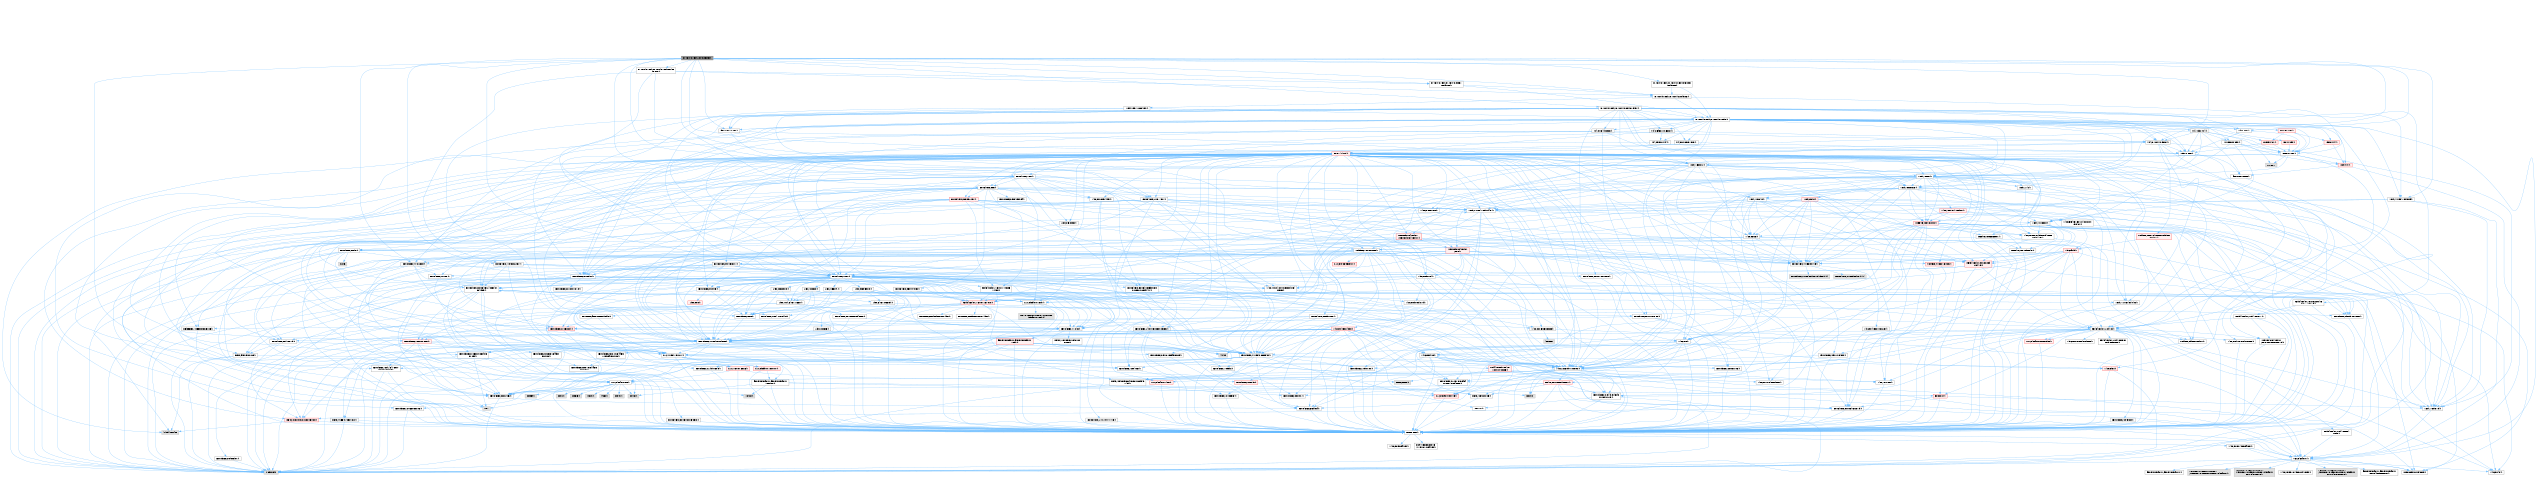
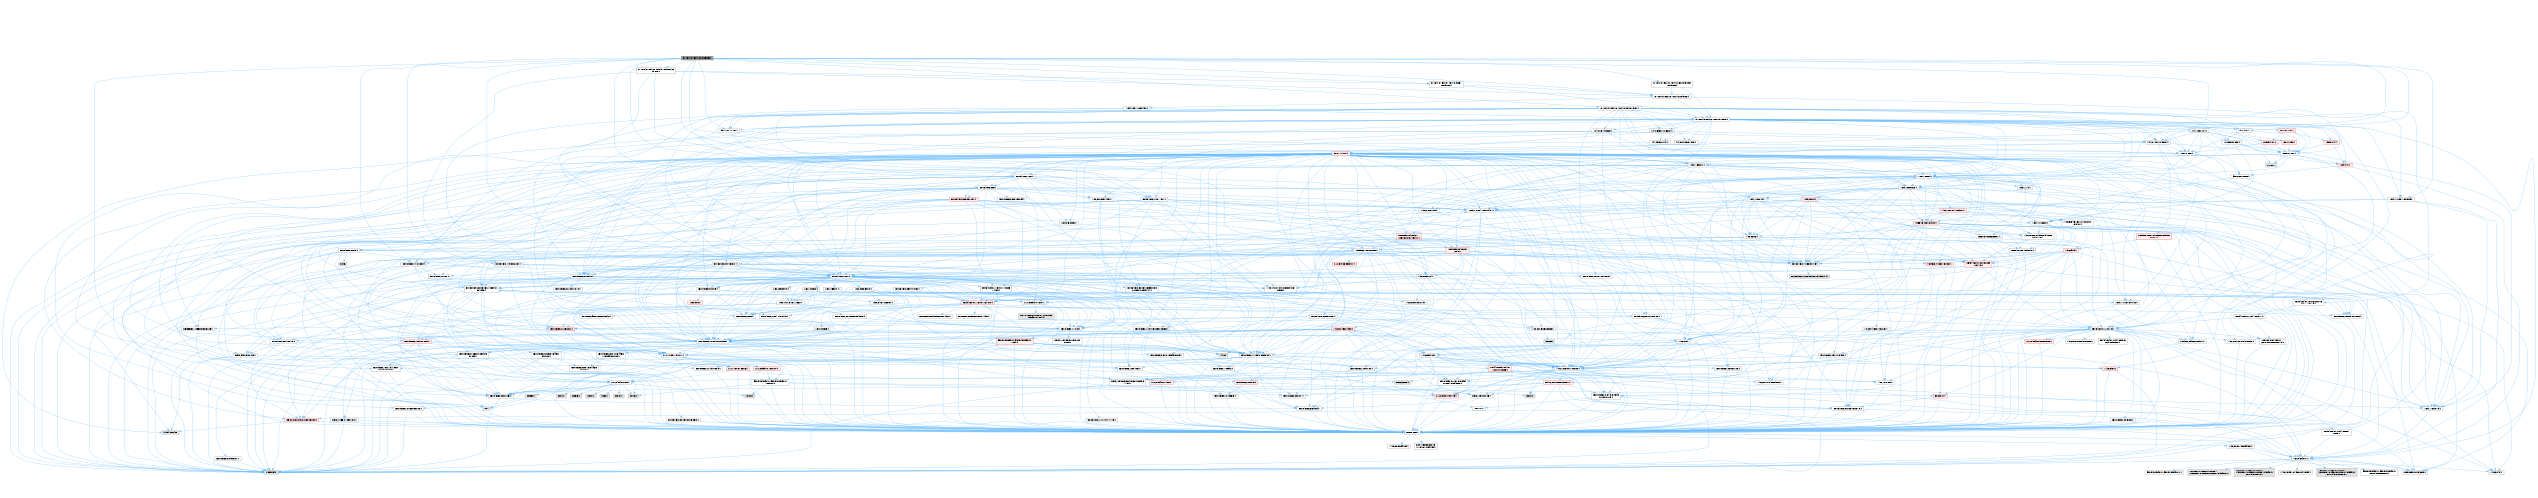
(1850, 277) -> none
(479, 380) -> (509, 403)
